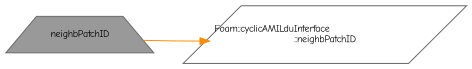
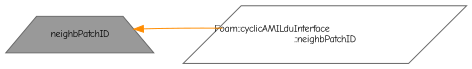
(172, 41) -> (183, 28)
